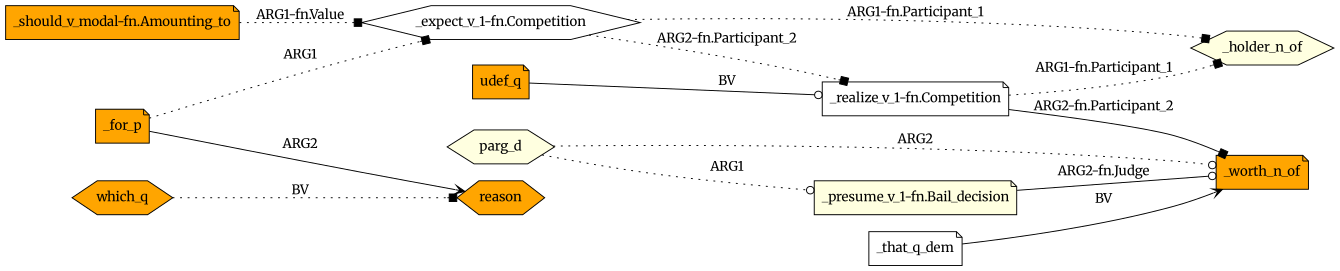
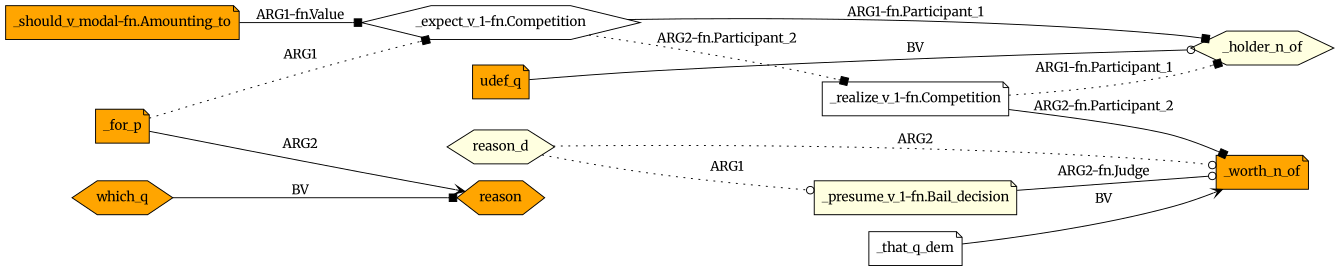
(914, 21) -> (914, 21)
(296, 23) -> (296, 23)
(672, 89) -> (858, 61)
(501, 147) -> (501, 147)
(310, 198) -> (310, 198)
